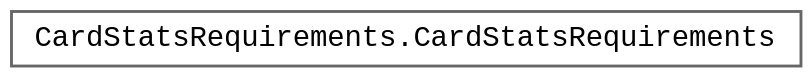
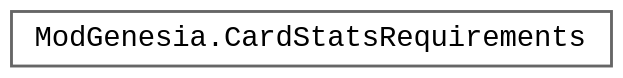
(406, 39) -> (311, 39)
